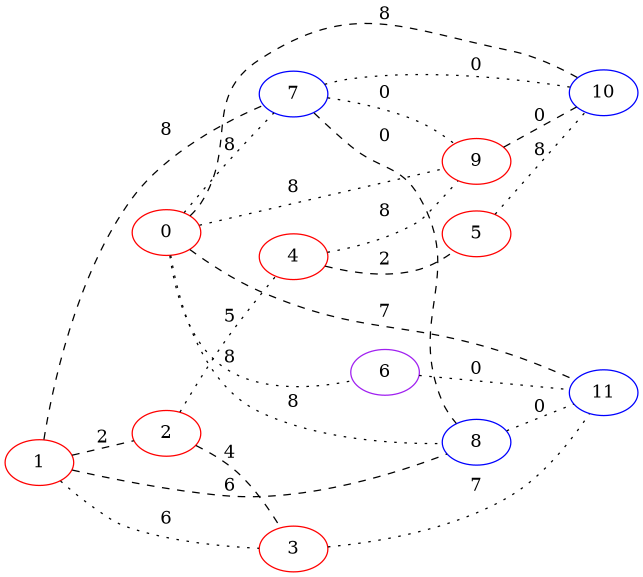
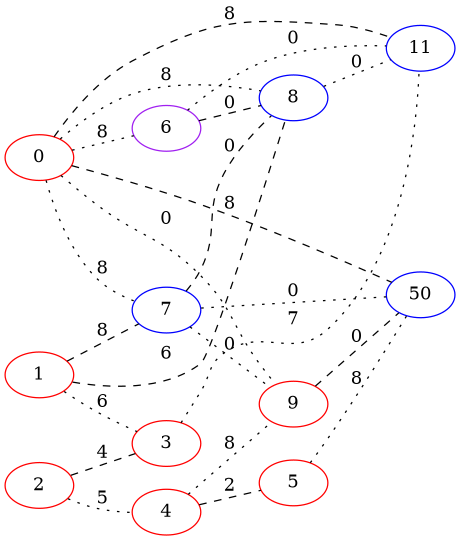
(604, 93) -> (421, 295)
none -> (230, 113)
(294, 187) -> (166, 219)
(385, 312) -> (230, 15)
(103, 448) -> none
